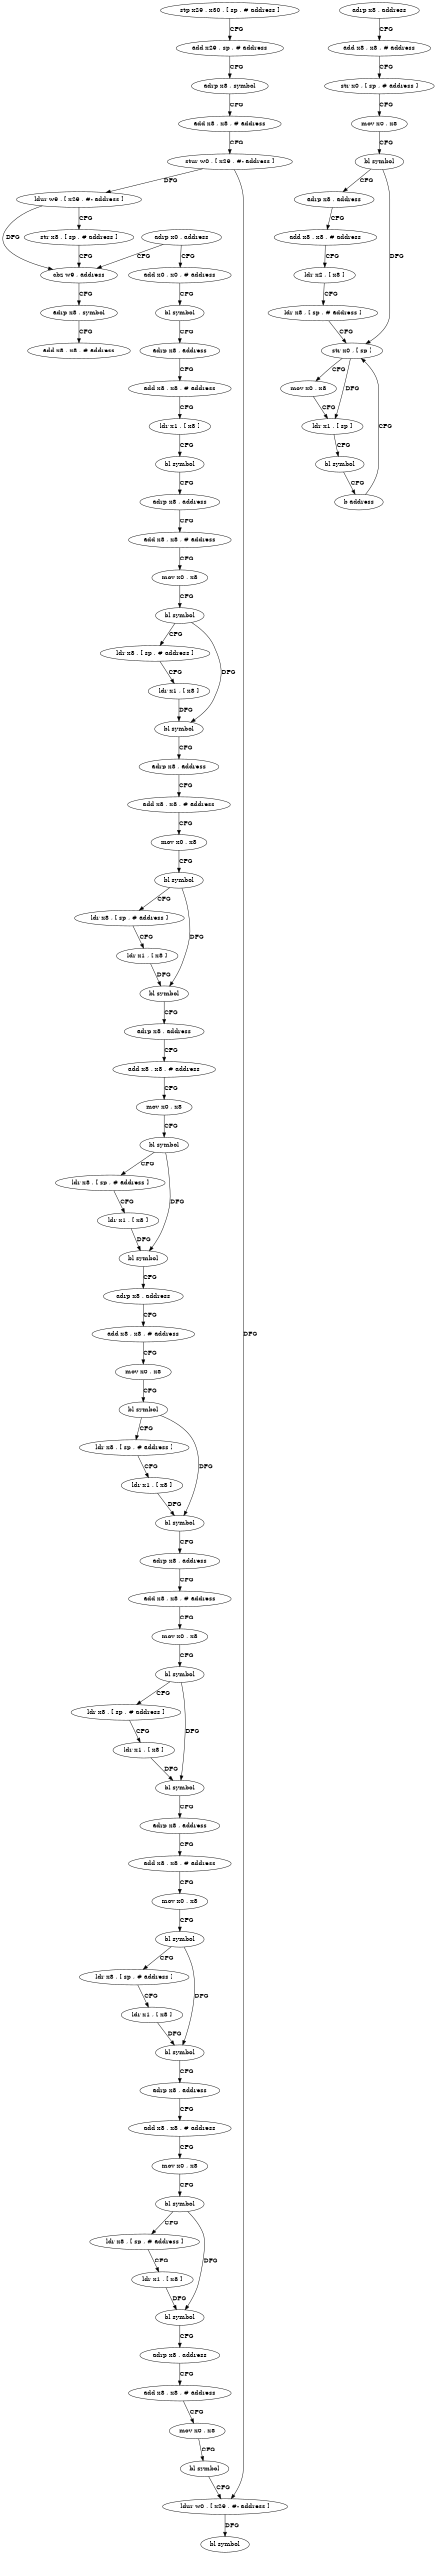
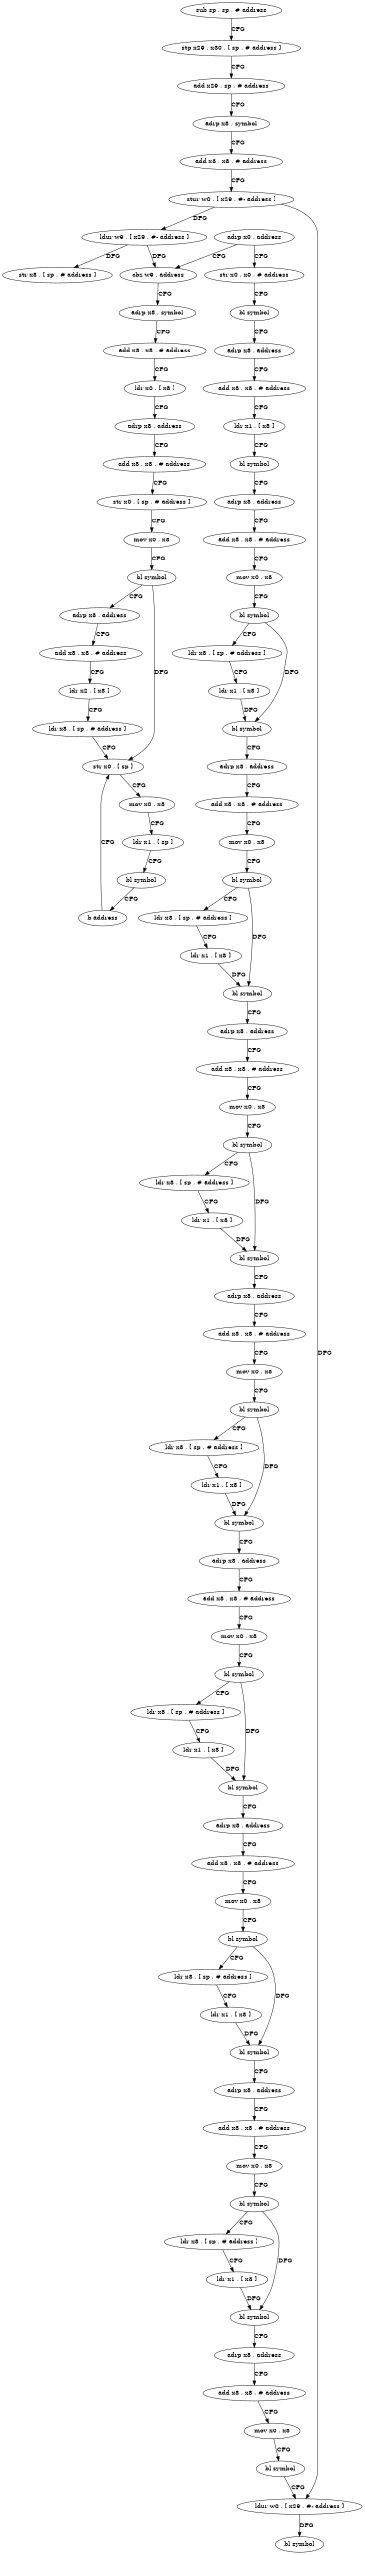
none -> (231, 10)
(86, 218) -> (113, 256)
(79, 254) -> none
(180, 275) -> (254, 275)
(344, 387) -> none
none -> (155, 389)
